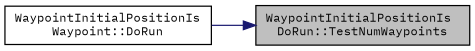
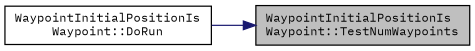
(363, 25) -> (363, 25)
